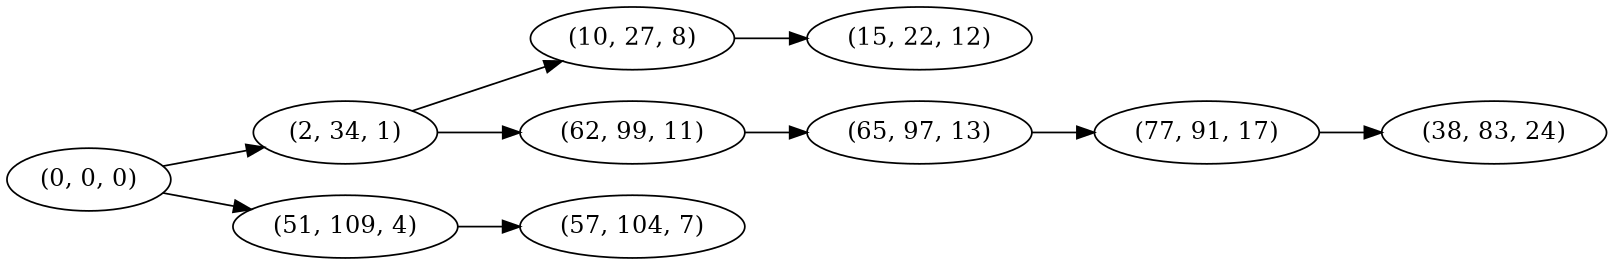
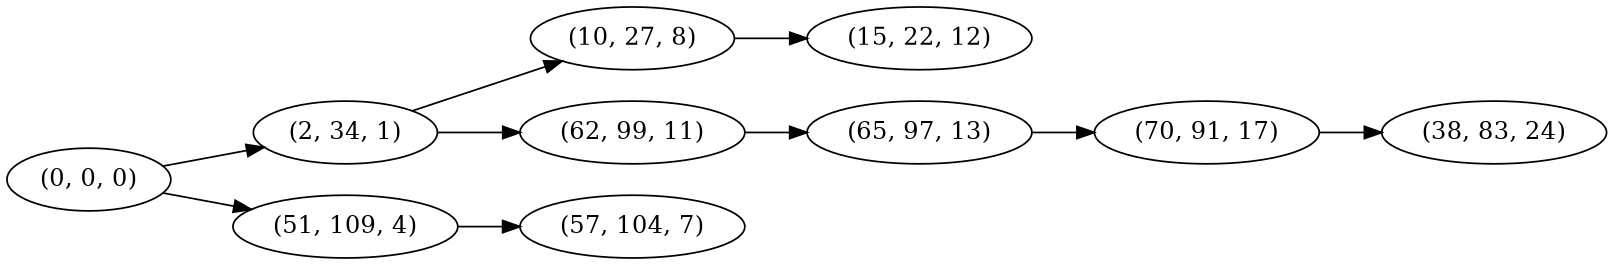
(1207, 132) -> (1207, 132)
